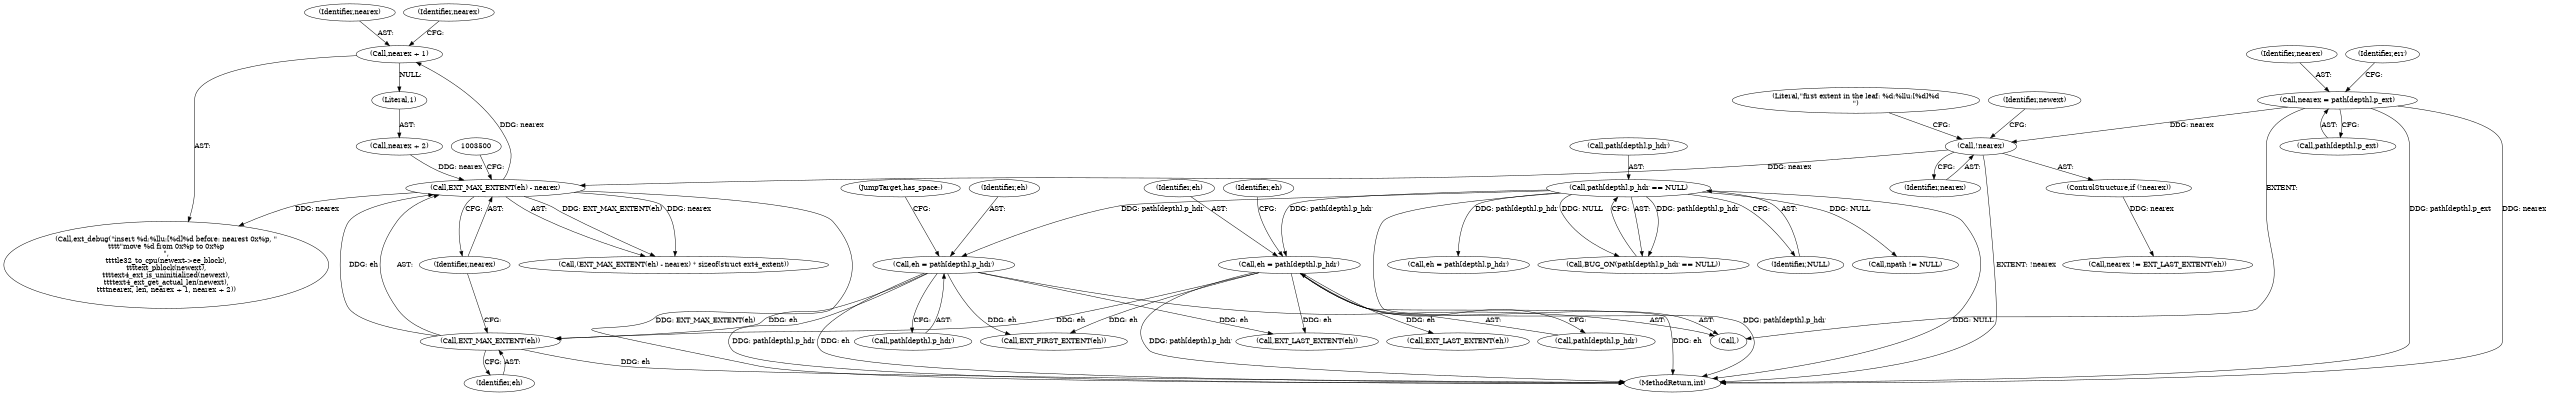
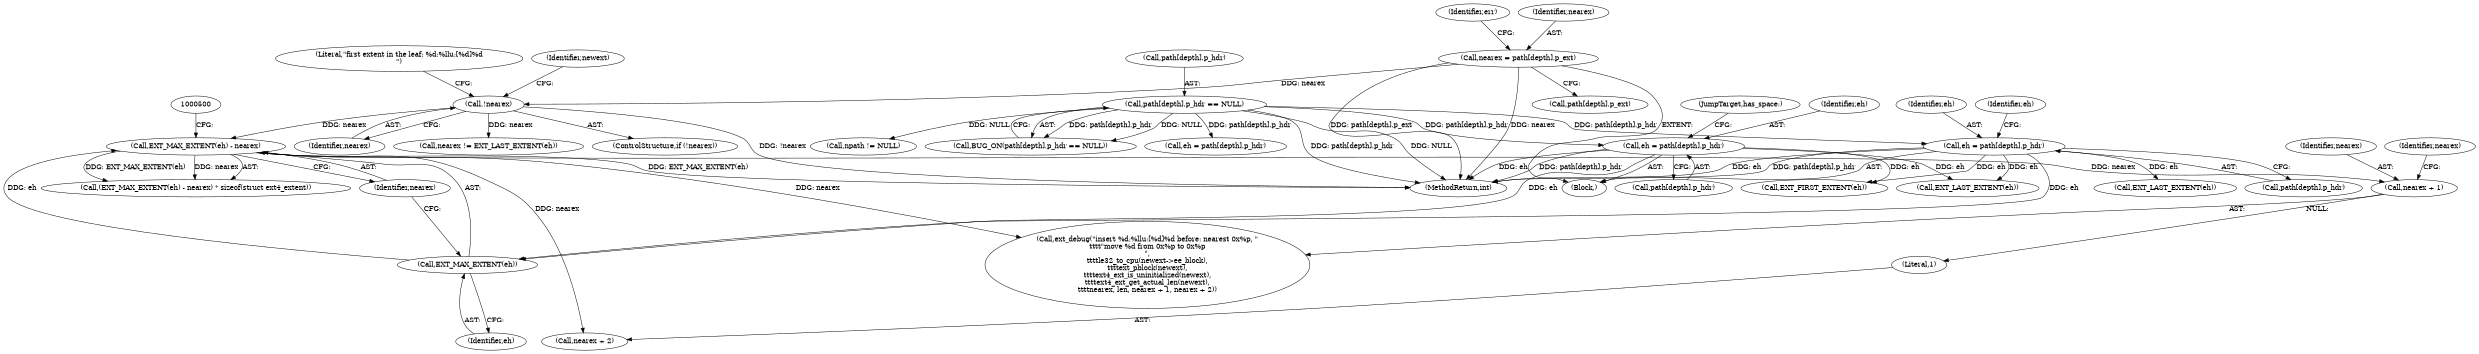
(2321, 126) -> none
(476, 146) -> (196, 105)
(434, 169) -> (465, 171)
(2137, 224) -> (489, 123)
(1801, 265) -> none
(2026, 265) -> (783, 146)
(1729, 342) -> (1584, 188)
(1070, 377) -> none
